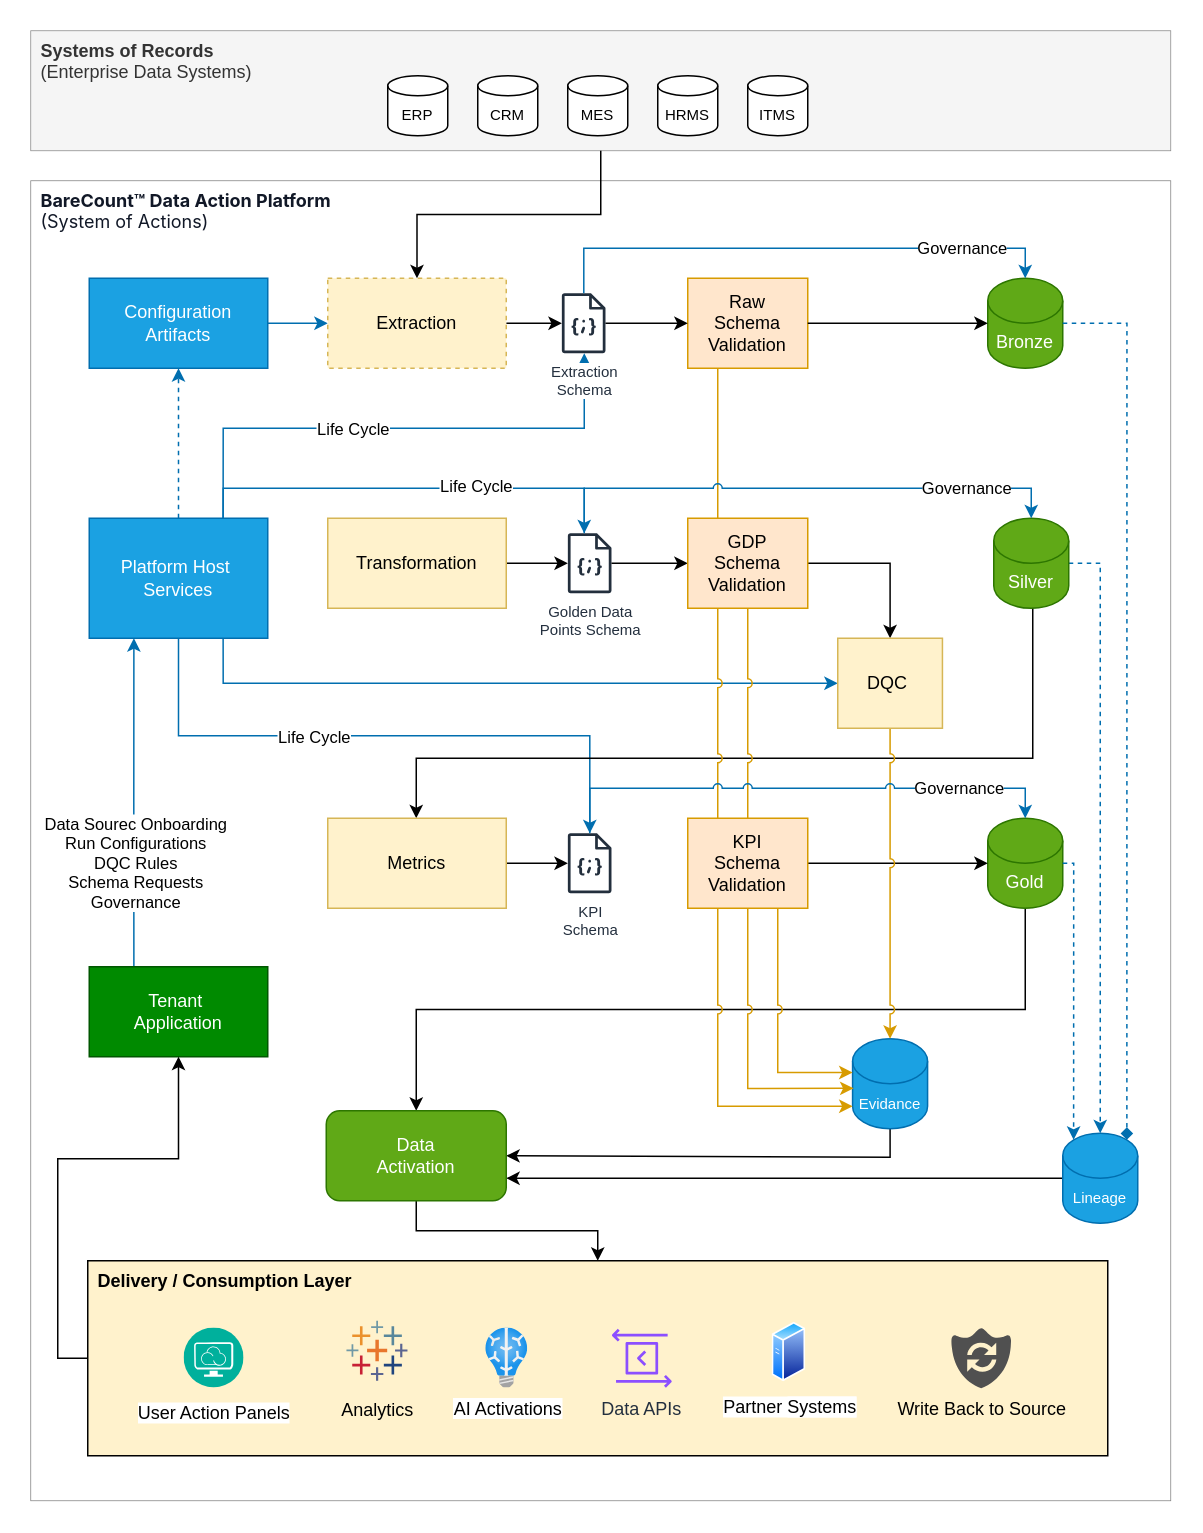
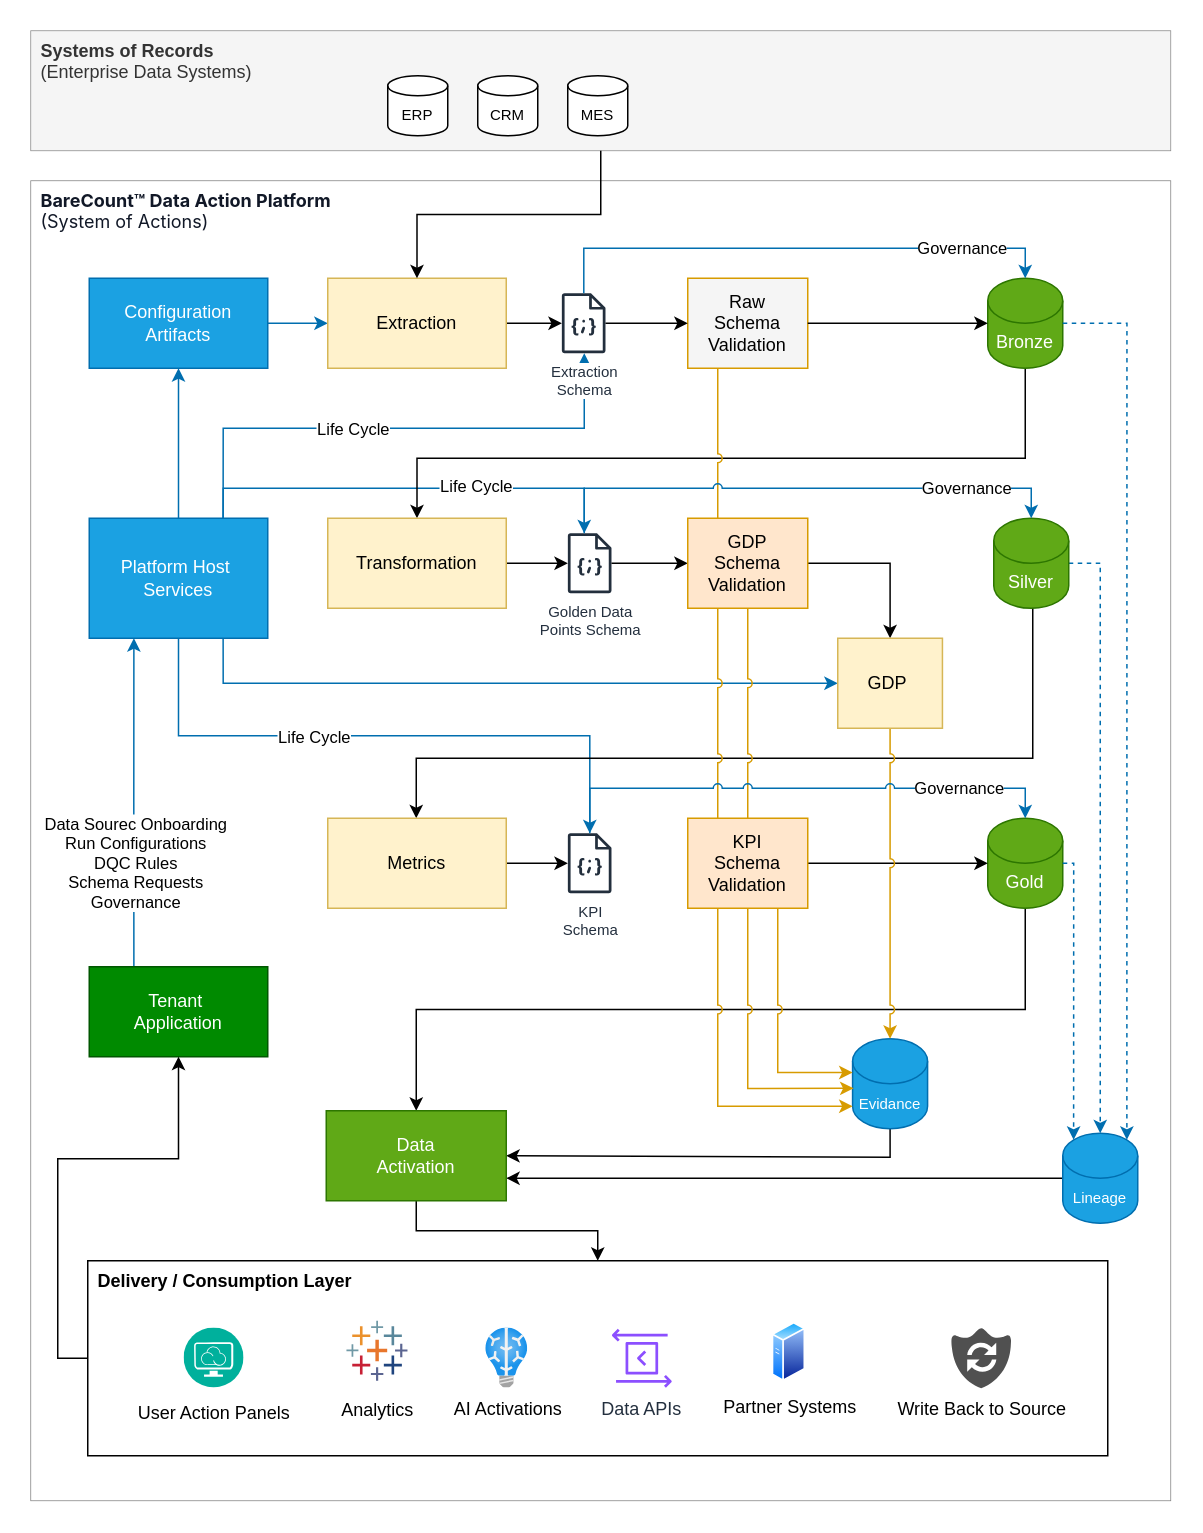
(688, 106) -> none
(778, 106) -> none
(417, 323) -> (417, 323)
(748, 323) -> (748, 323)
(179, 448) -> (179, 448)
none -> (920, 458)
(890, 683) -> (890, 683)
(1127, 1127) -> (1127, 1128)
(416, 1156) -> (416, 1156)
(598, 1358) -> (598, 1358)
